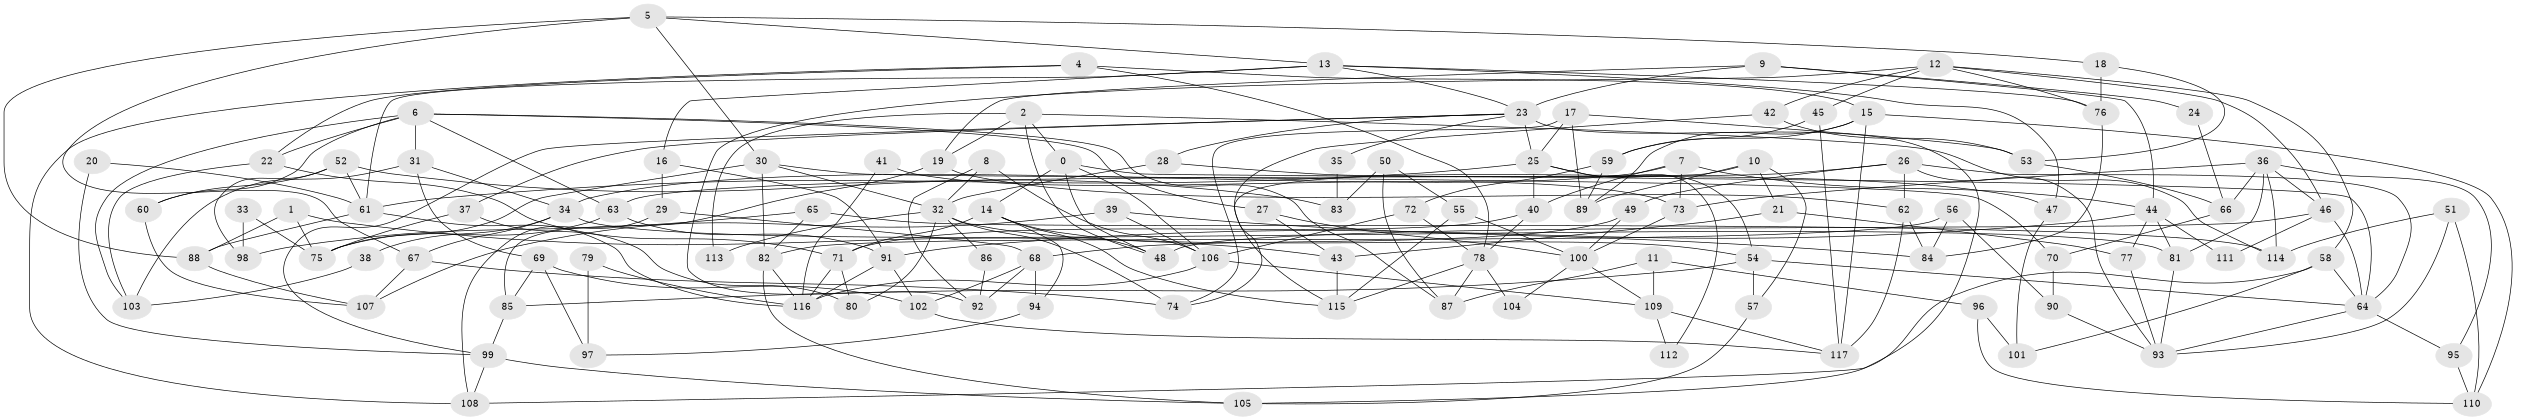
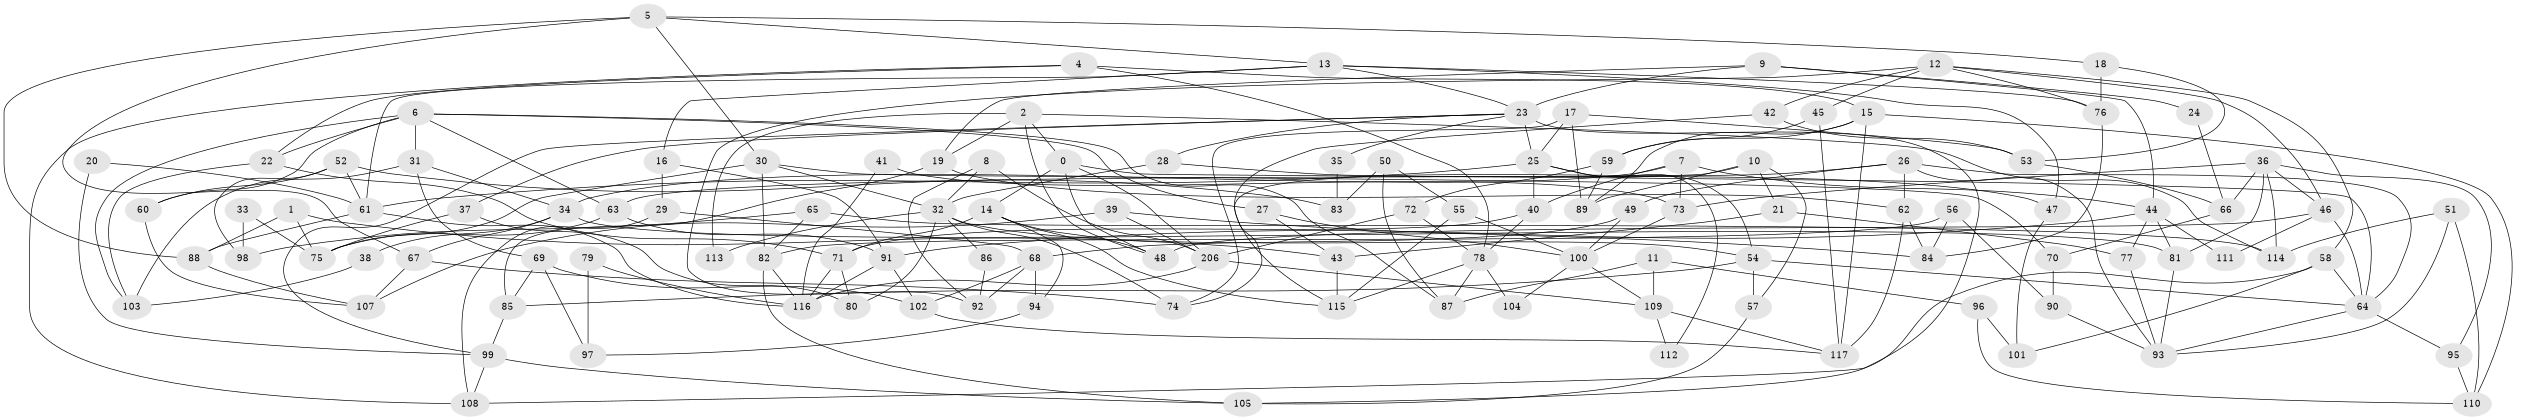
(1210, 259) -> (1210, 259)
